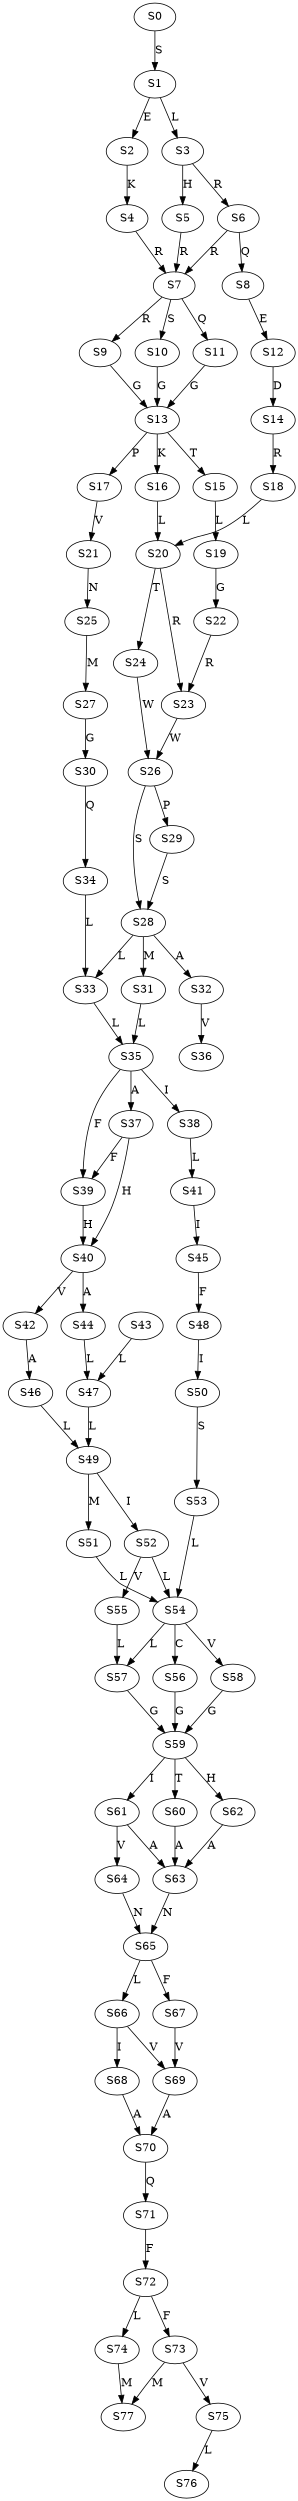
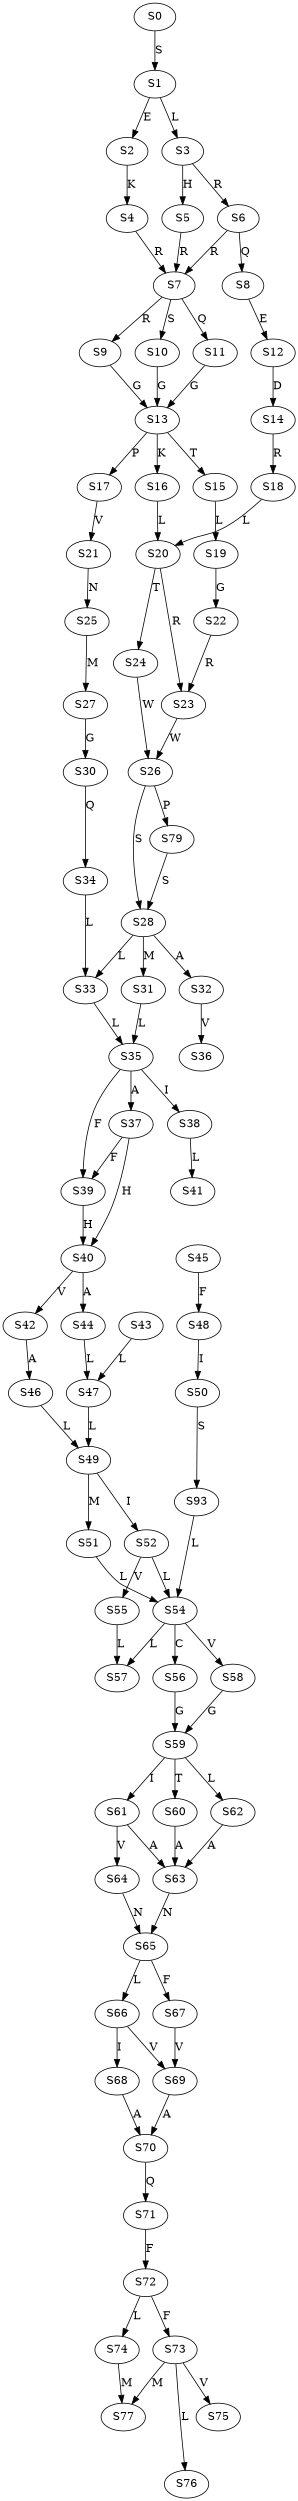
(172, 839) -> (172, 839)
(195, 1221) -> none
(197, 1502) -> (197, 1502)
(143, 1709) -> none
(211, 1779) -> (211, 1779)
(204, 2447) -> (180, 2413)
